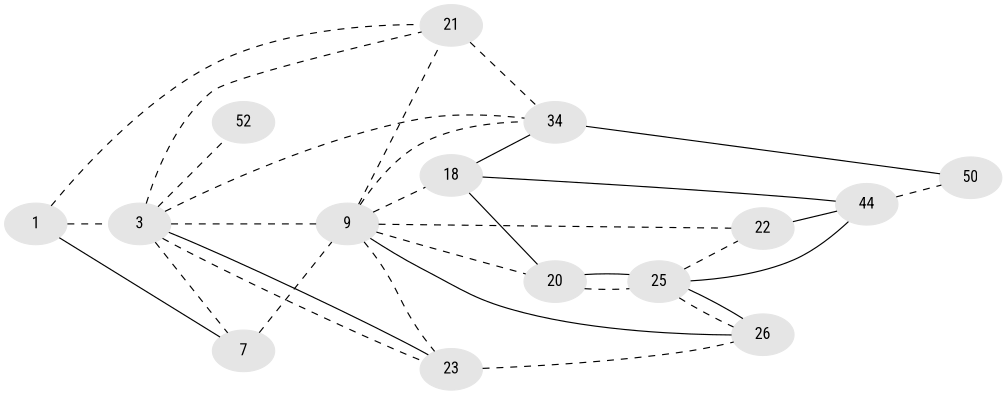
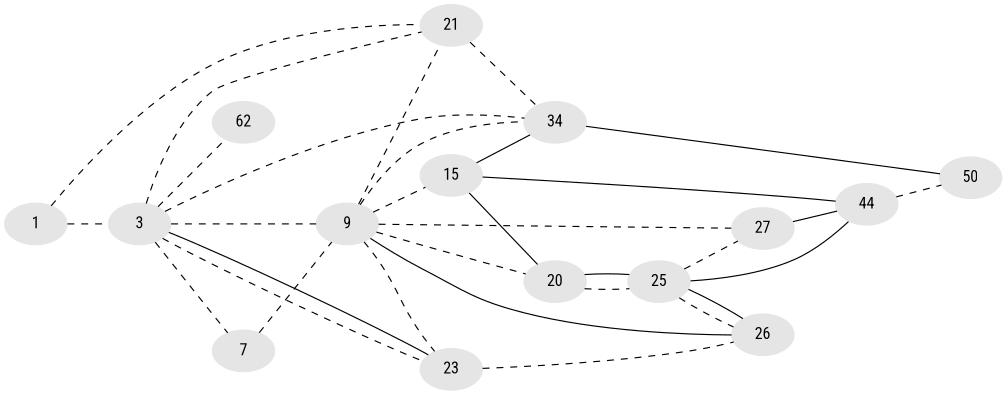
(244, 122) -> (244, 122)
(451, 175) -> (451, 175)
(763, 229) -> (763, 229)
(140, 287) -> none
